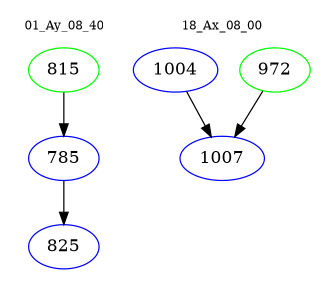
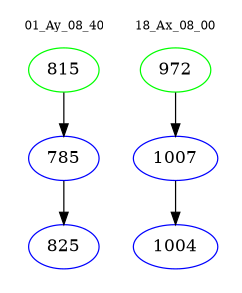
(196, 109) -> (176, 197)
